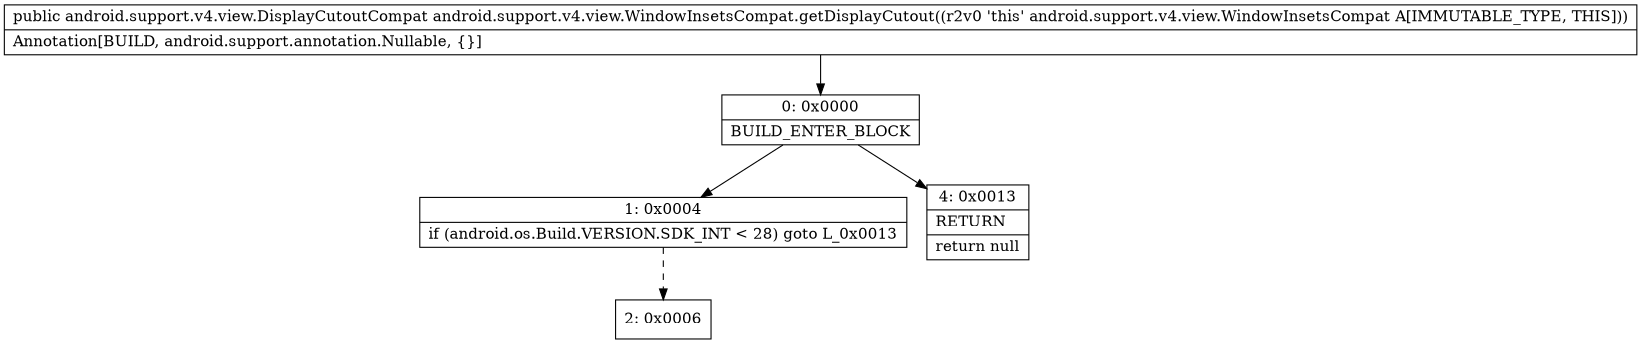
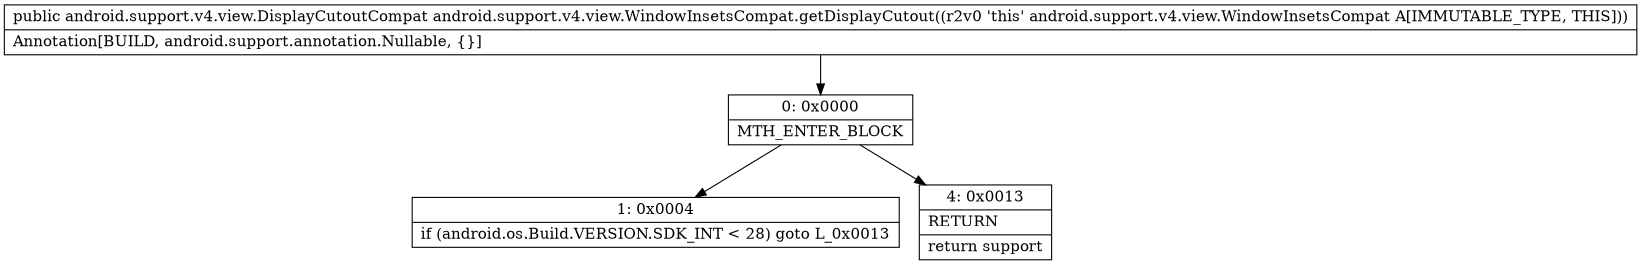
(821, 132) -> (821, 132)
(978, 247) -> (985, 247)
(663, 319) -> none
